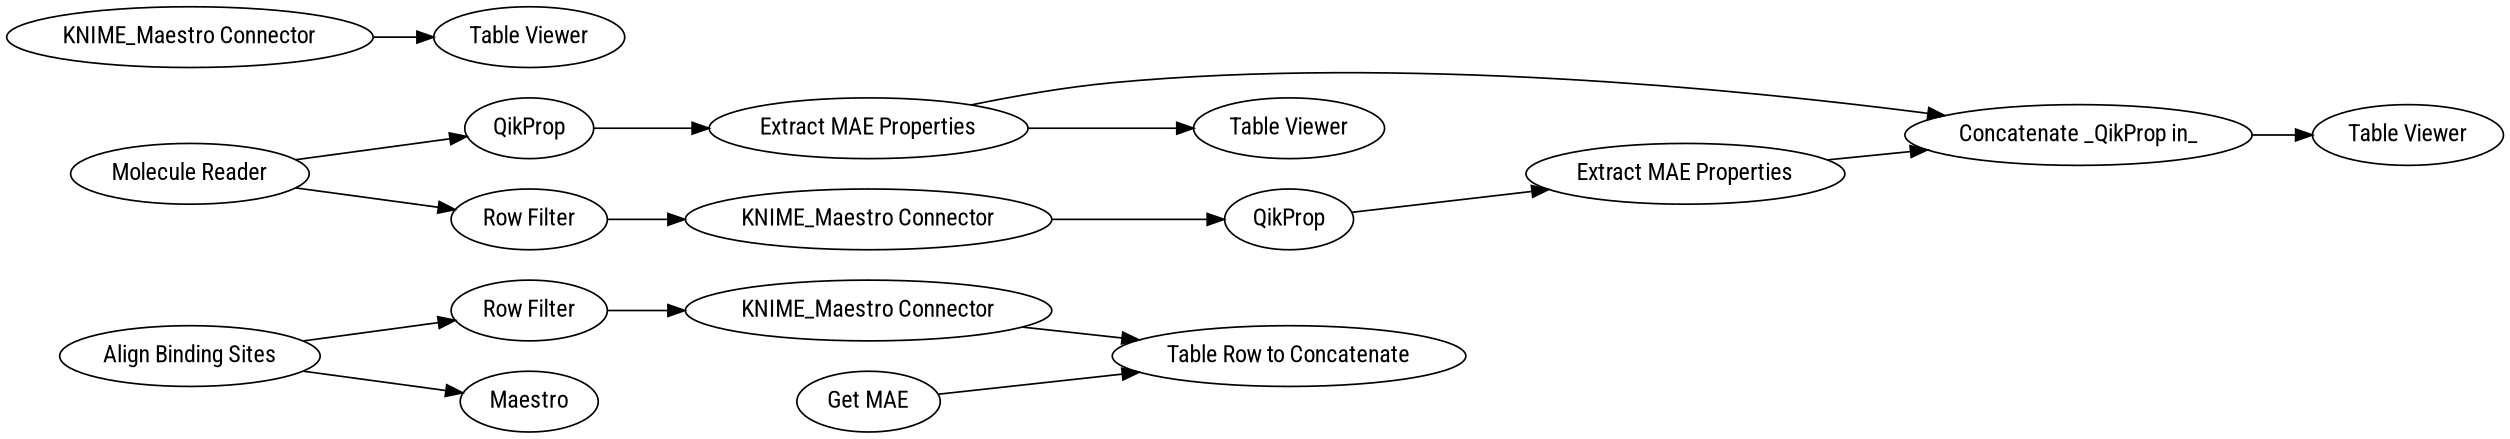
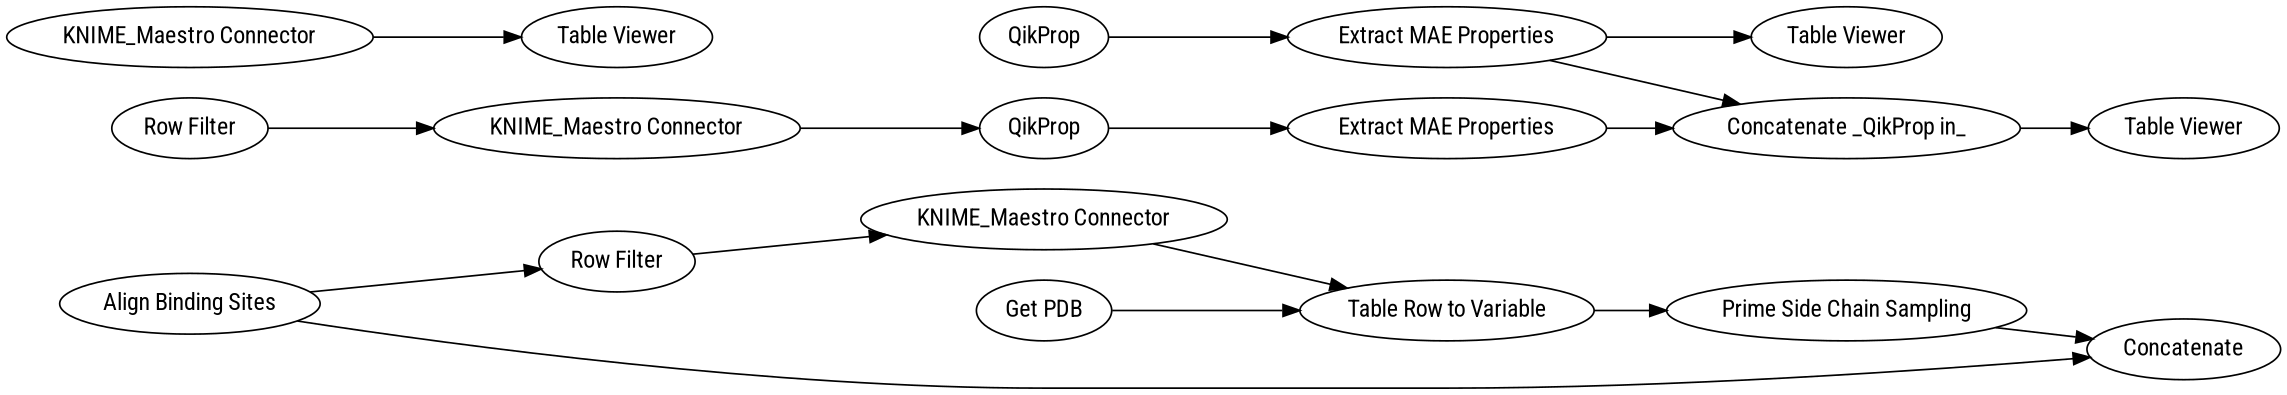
(190, 174) -> none
none -> (1847, 310)
(1289, 356) -> (1447, 310)
(529, 402) -> (2184, 349)
(869, 402) -> (1044, 310)
